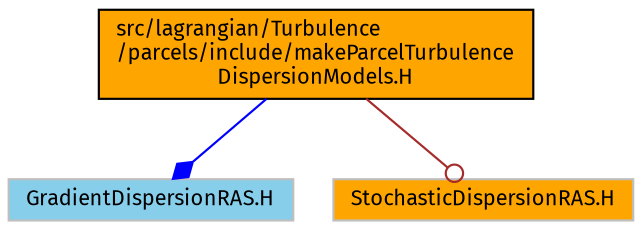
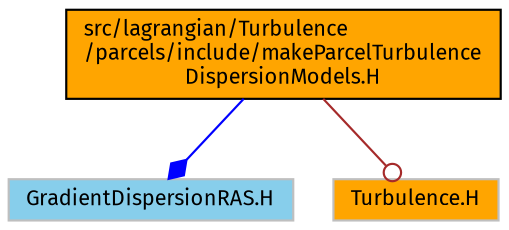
(483, 200) -> (416, 200)
